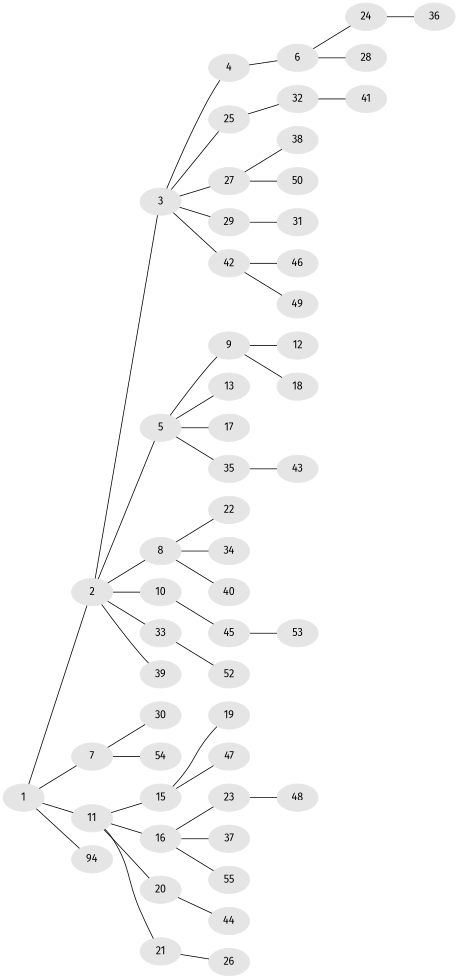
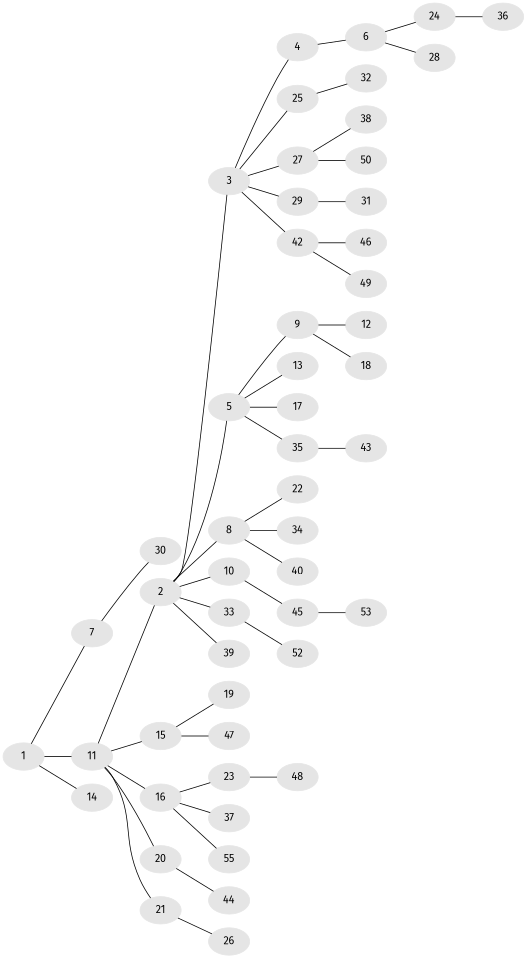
(366, 99) -> none
(58, 695) -> (126, 674)
(161, 757) -> none
(92, 859) -> (92, 798)
